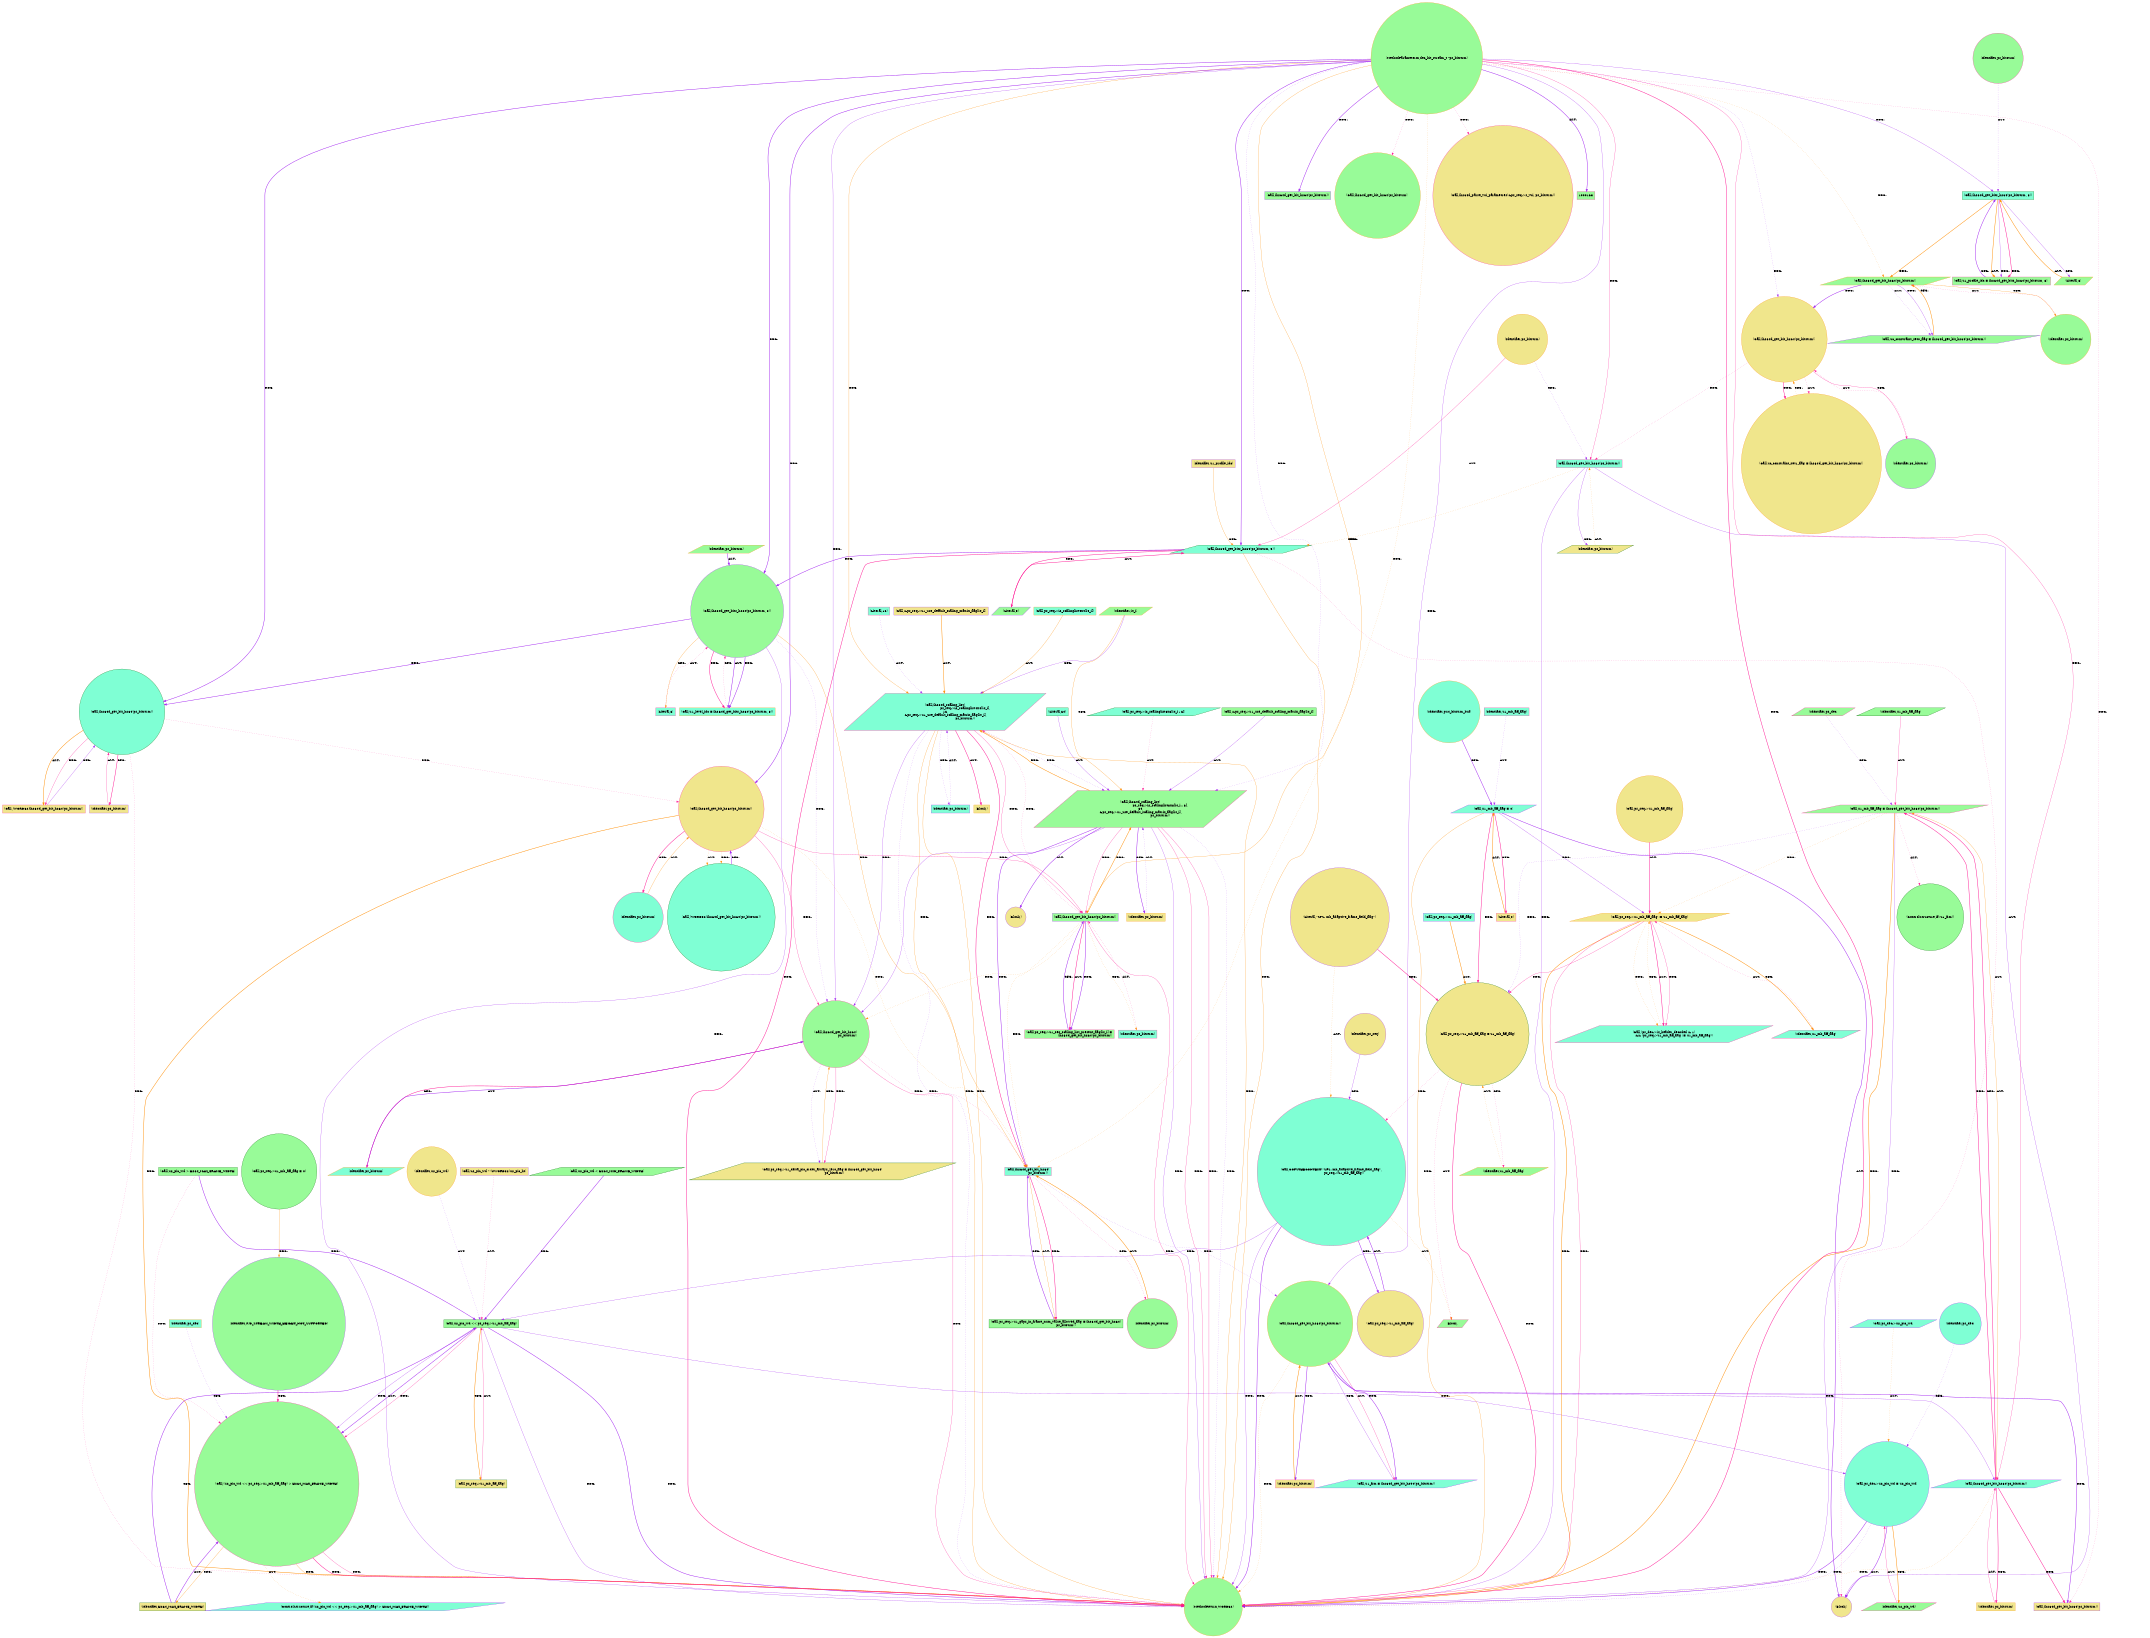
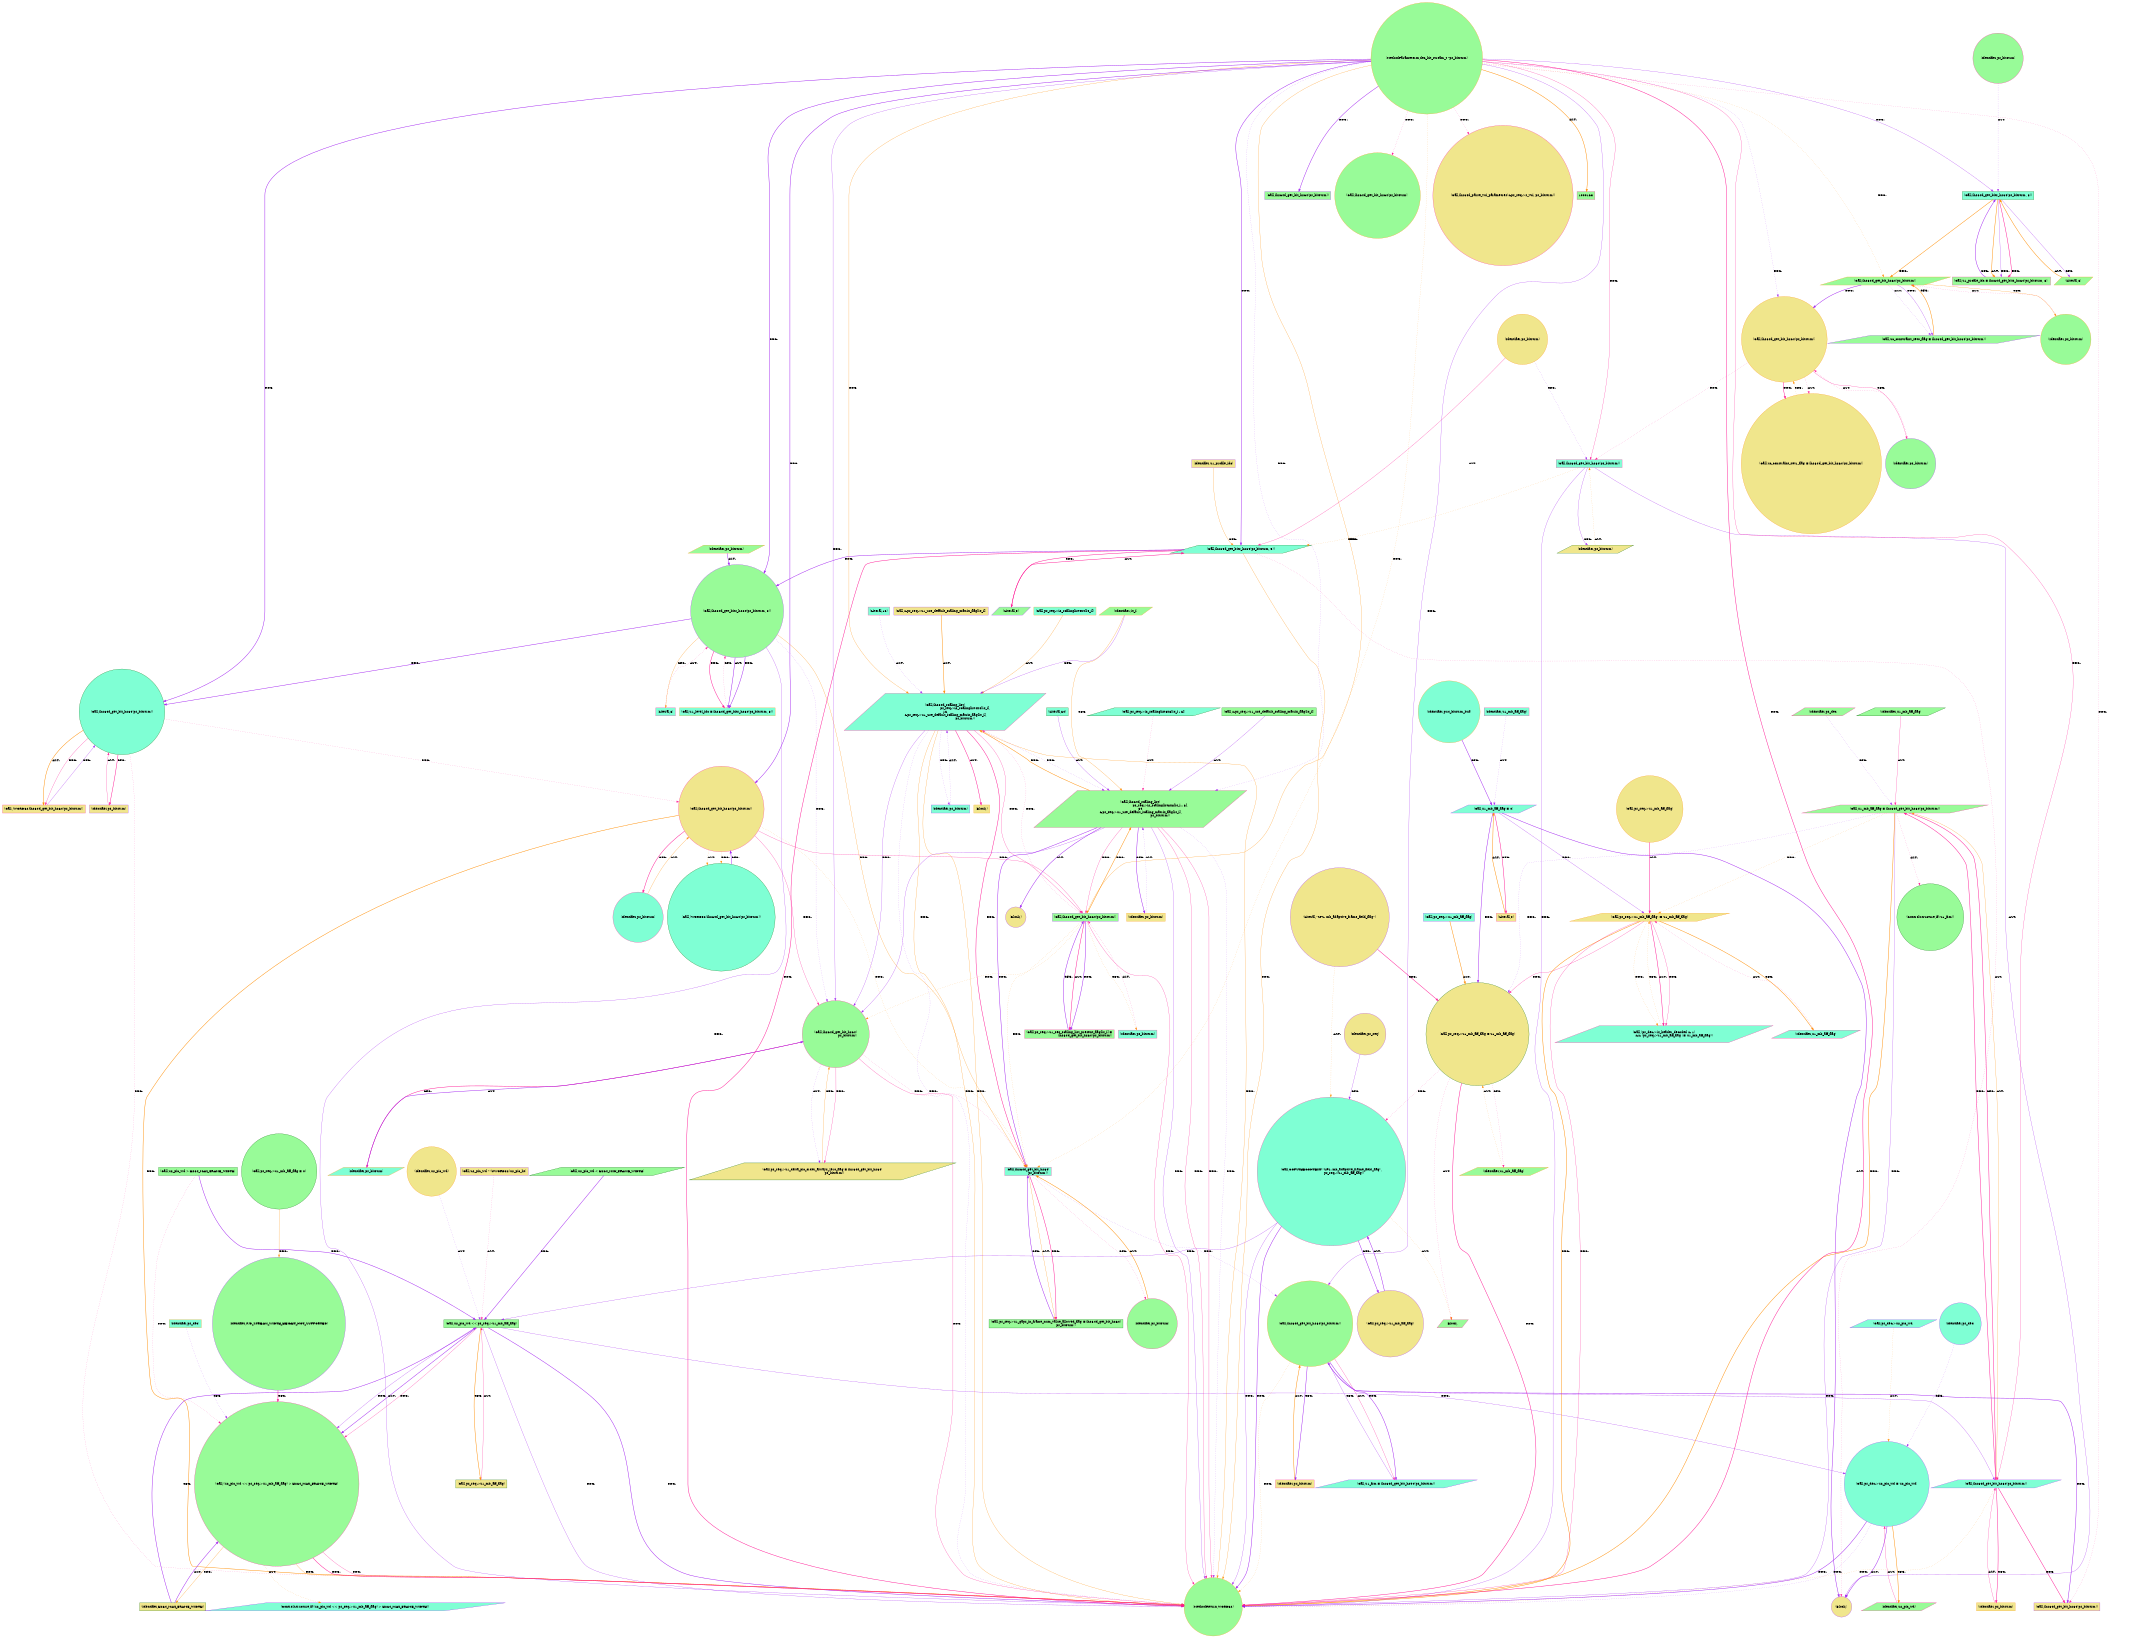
(1560, 109) -> (1560, 109)
(1482, 896) -> (1482, 896)
(1431, 1308) -> none
